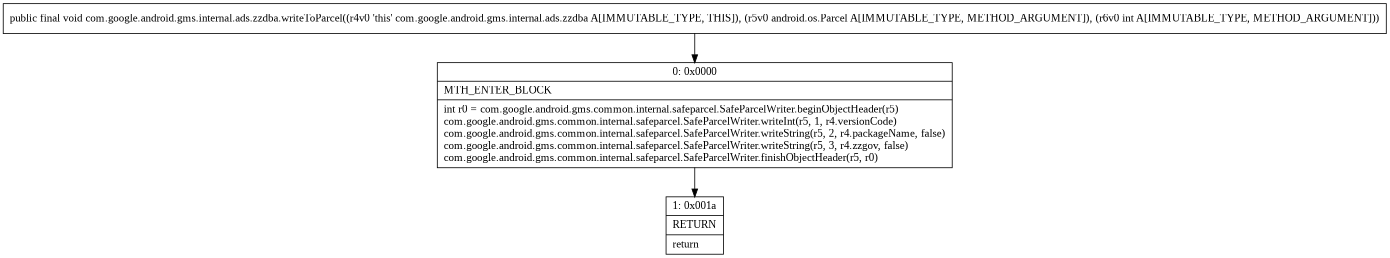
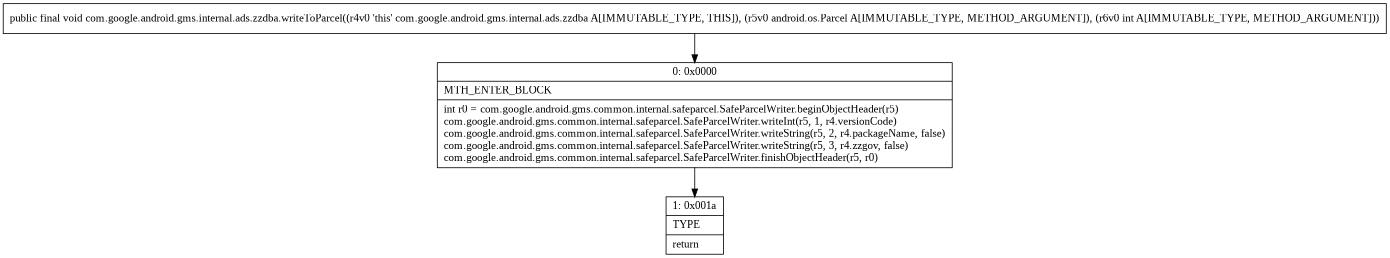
(695, 225) -> (686, 225)
